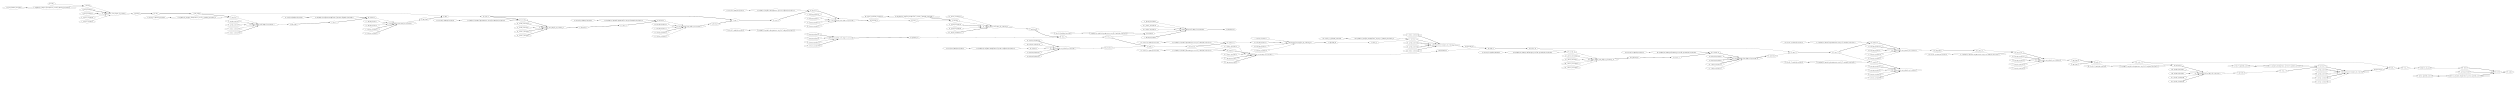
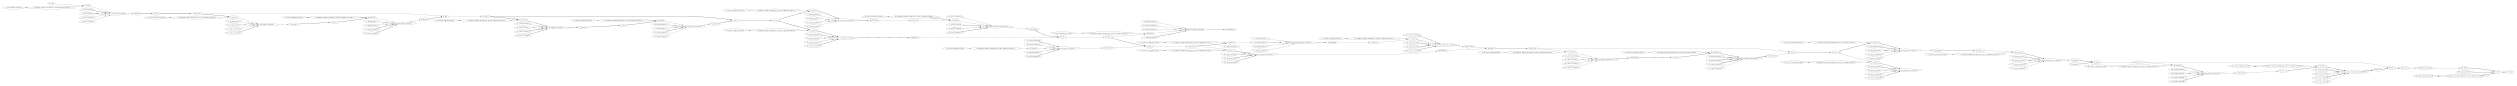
none -> (813, 30)
